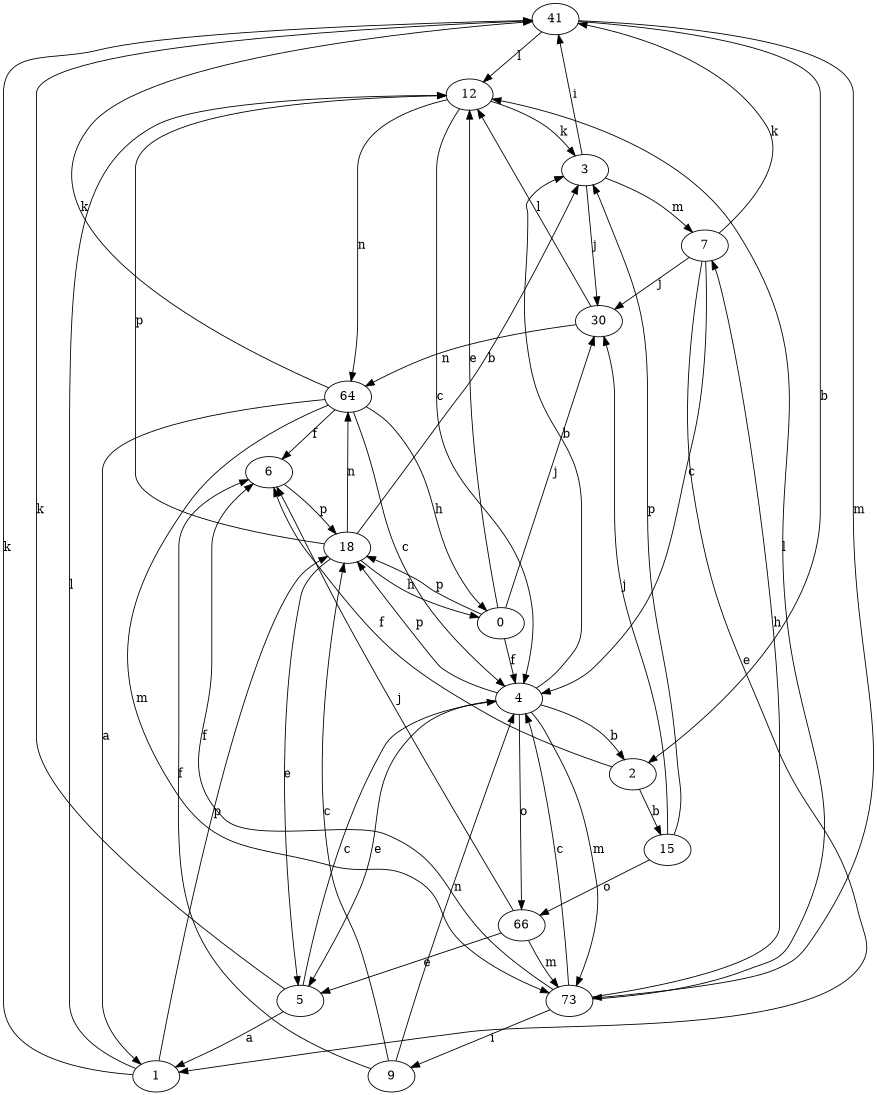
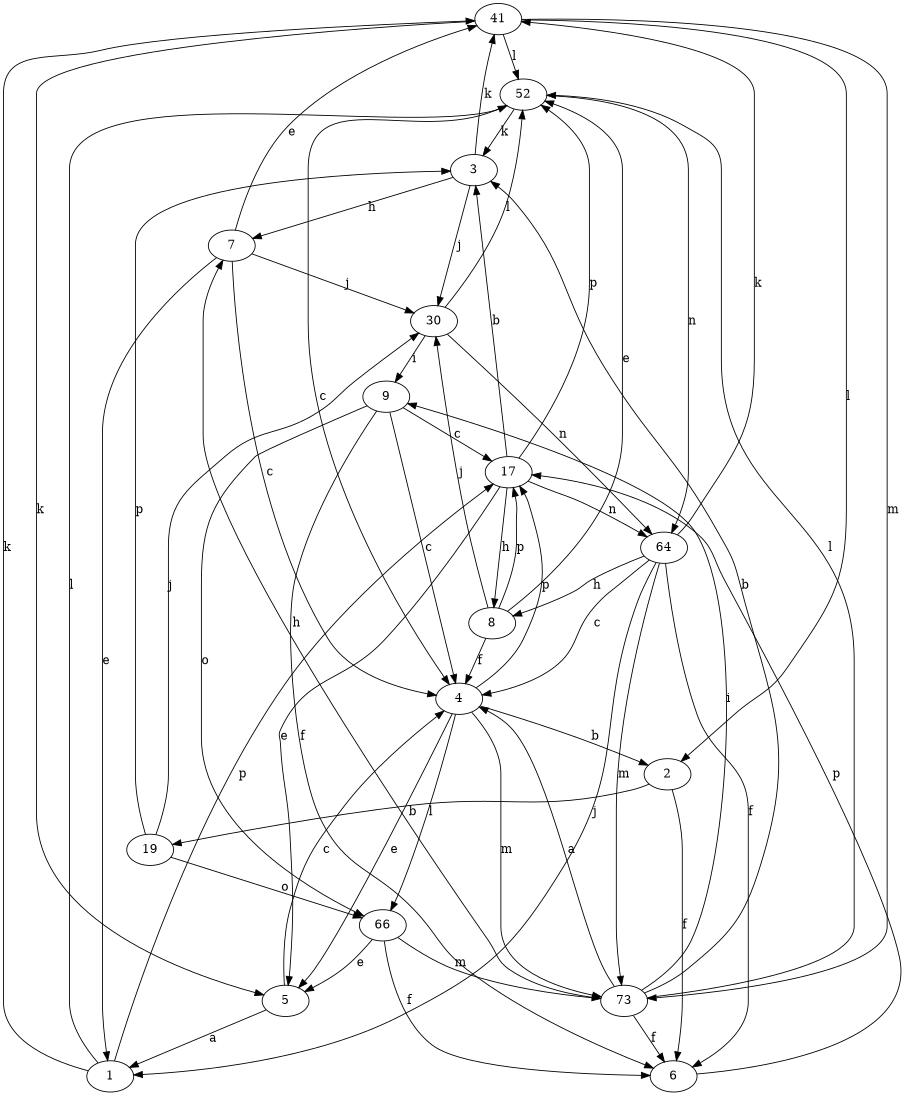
(470, 95) -> (523, 95)
(575, 95) -> (488, 95)
(775, 132) -> (292, 132)
(678, 208) -> (372, 208)
(36, 346) -> (36, 379)
none -> (412, 355)
(825, 397) -> (849, 397)
(566, 447) -> (740, 583)
(347, 548) -> (509, 472)
(501, 623) -> (492, 623)
none -> (201, 650)
(400, 699) -> (410, 1001)
(106, 737) -> (595, 812)
(524, 812) -> (431, 812)
(560, 850) -> (572, 850)
(668, 850) -> (150, 850)
(458, 888) -> (429, 548)
